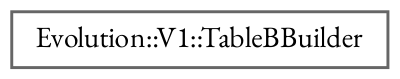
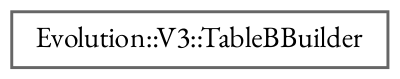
(200, 40) -> (200, 40)
